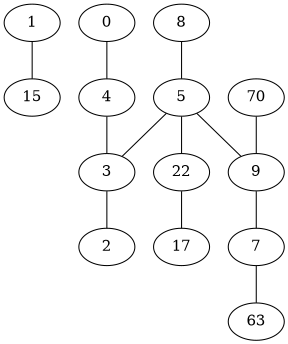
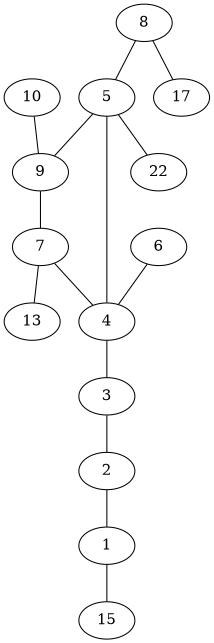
(107, 23) -> (159, 247)
(256, 98) -> (32, 98)
(144, 135) -> (107, 210)
(182, 210) -> (163, 60)
none -> (74, 284)
(256, 322) -> (32, 322)
none -> (107, 508)
